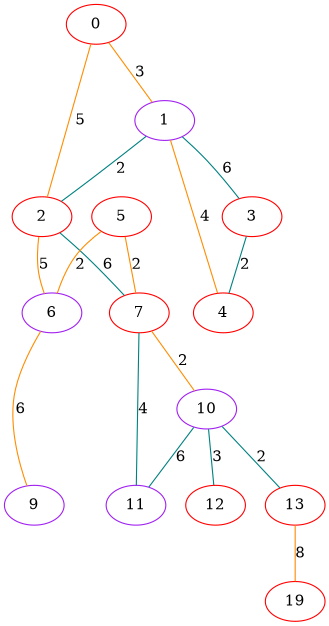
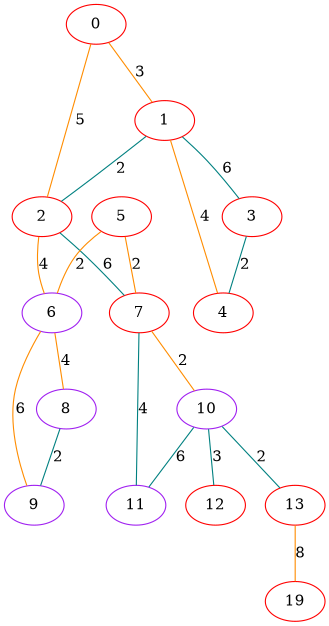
(165, 121) -> (165, 121)
(44, 265) -> (44, 265)
none -> (66, 409)
